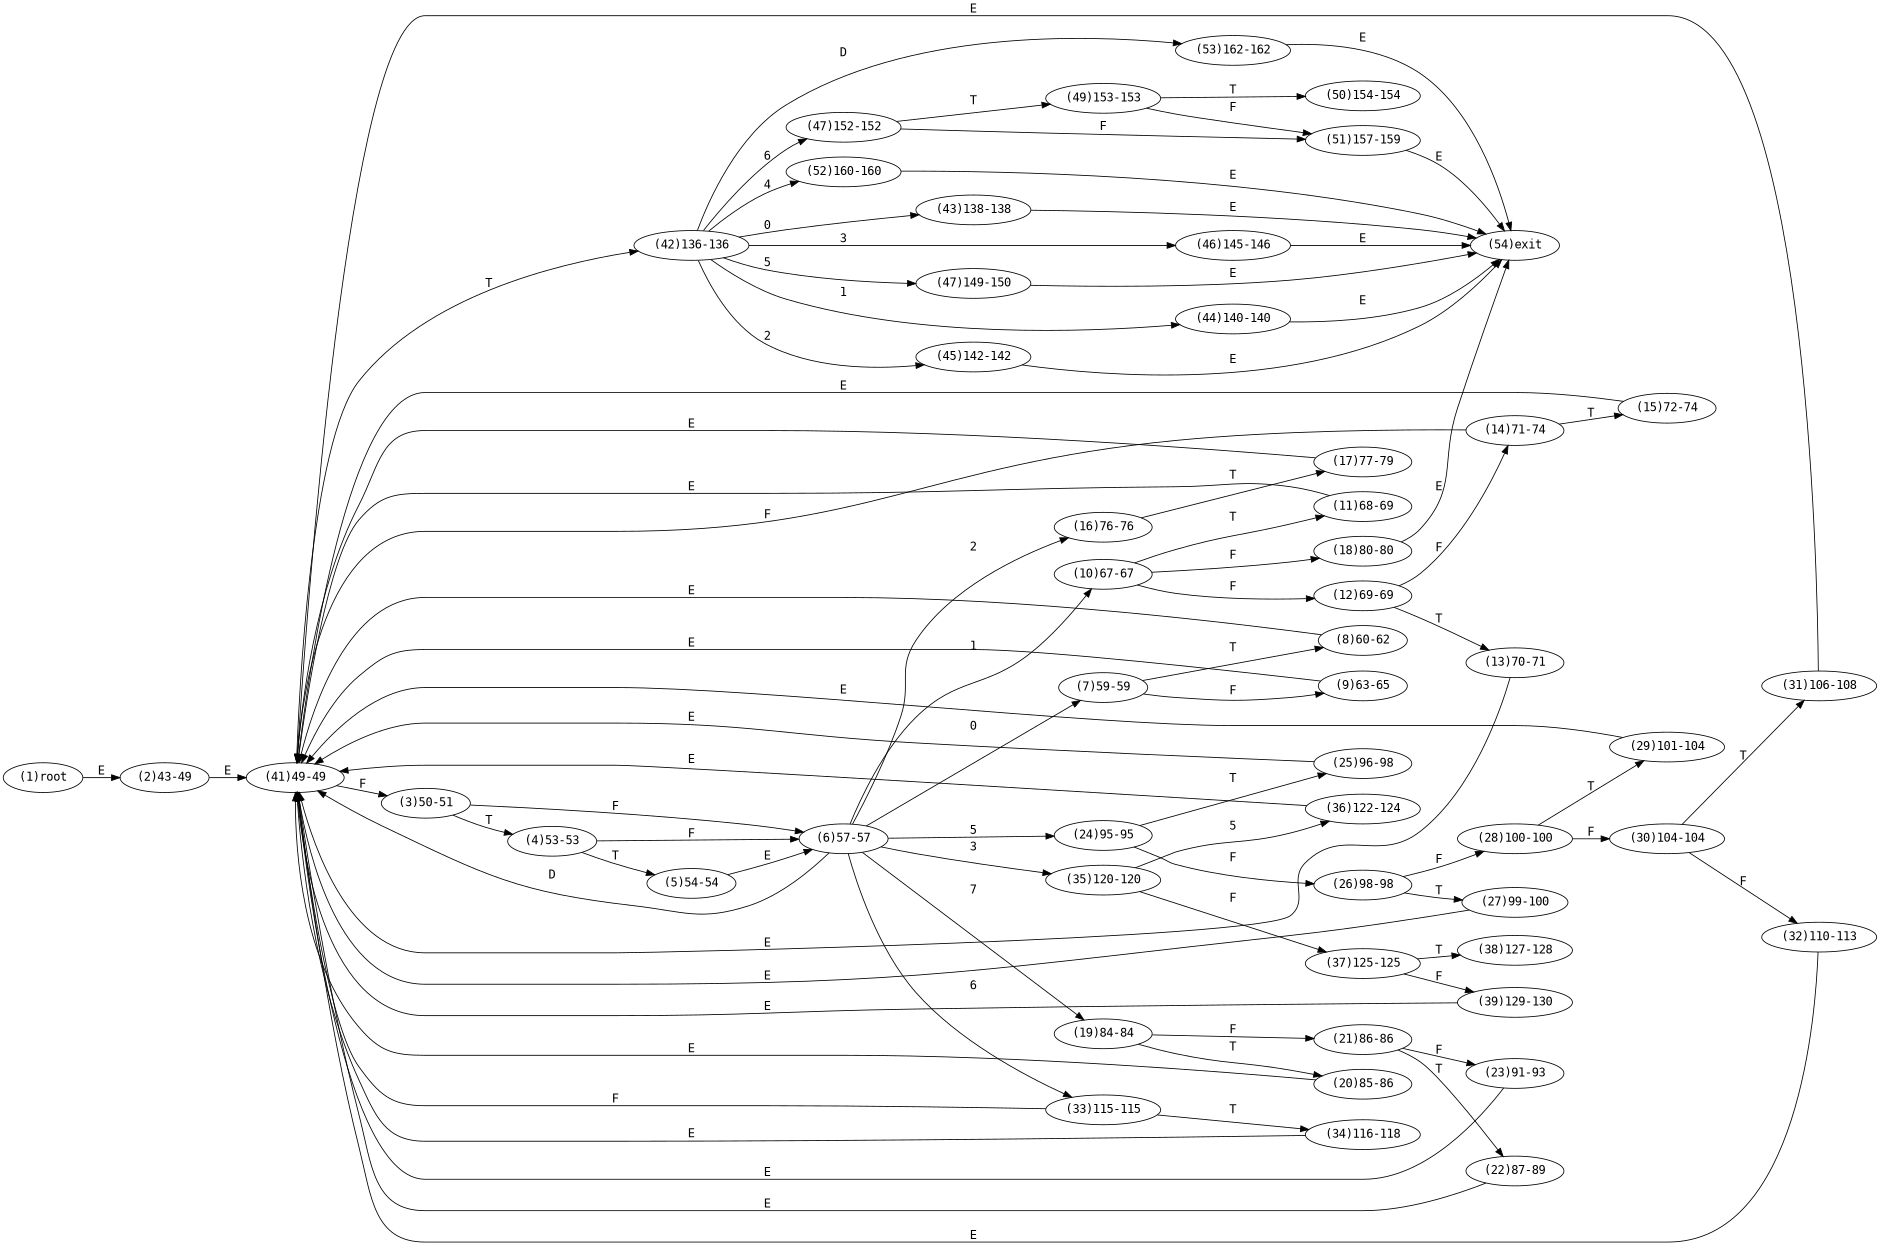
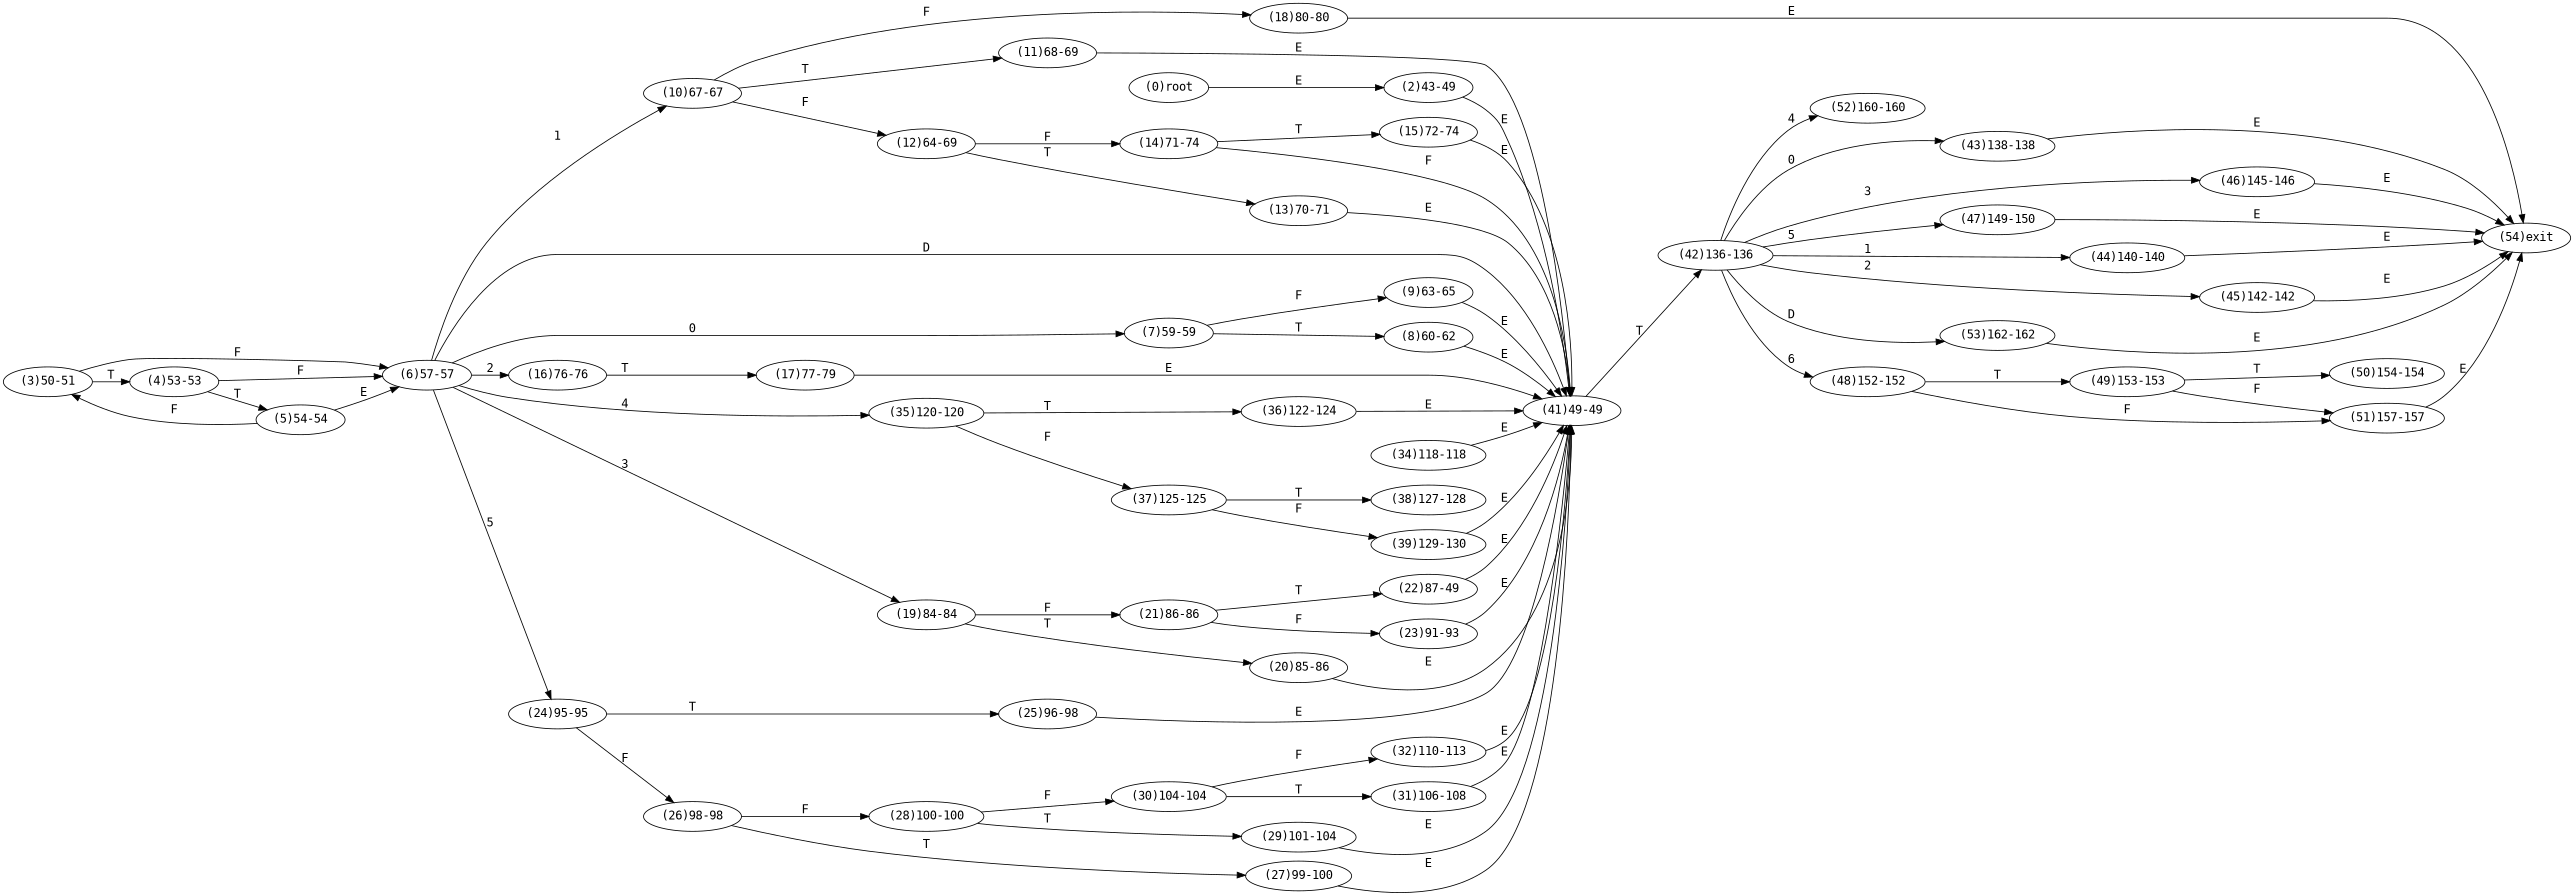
(844, 127) -> (1868, 382)
(1363, 140) -> (2387, 418)
(1192, 183) -> none
(1363, 596) -> (926, 144)
(43, 778) -> (1169, 88)
(358, 790) -> (167, 422)
(1233, 827) -> (1048, 407)
(973, 847) -> (625, 405)
(973, 890) -> (625, 465)
(1103, 1110) -> none
(1363, 1135) -> (1428, 455)
(1515, 1171) -> (1428, 589)
